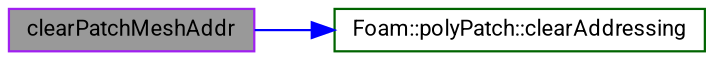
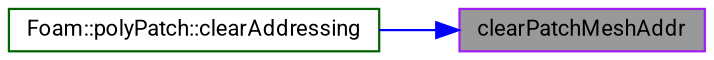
(283, 30) -> (408, 30)
